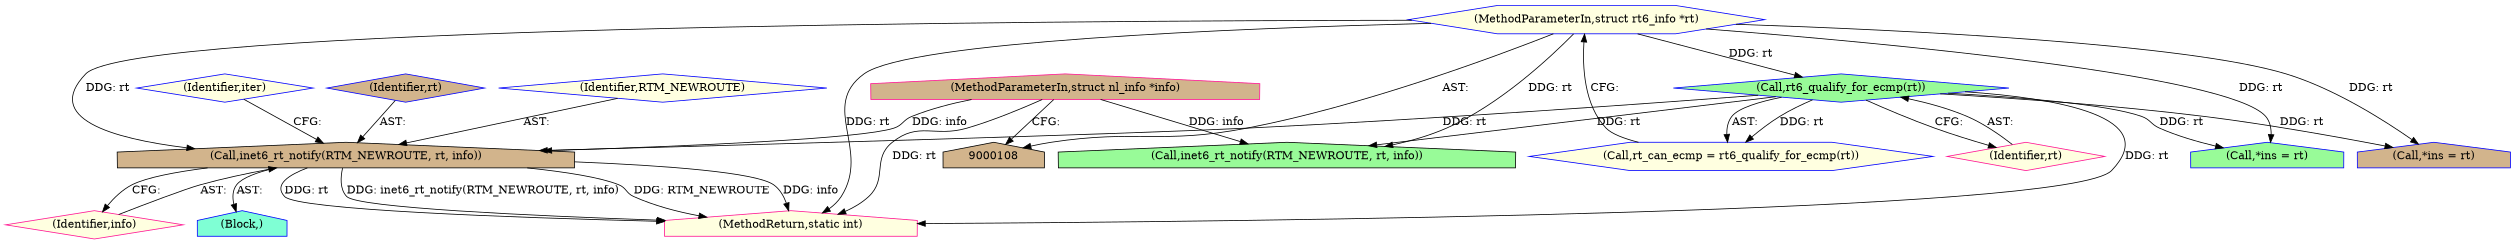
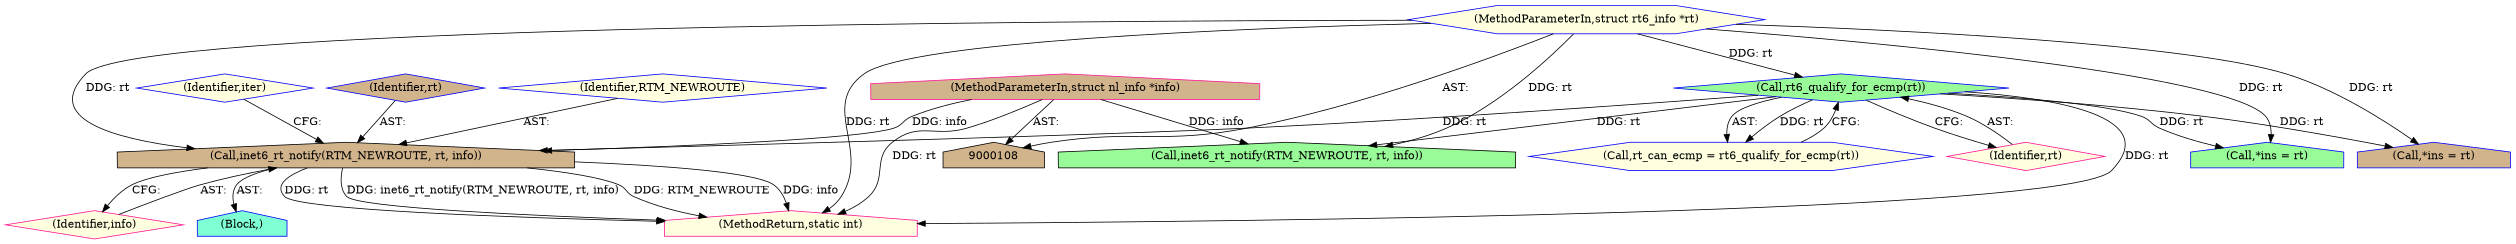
(1591, 102) -> (1822, 130)
(1048, 122) -> (1048, 122)
